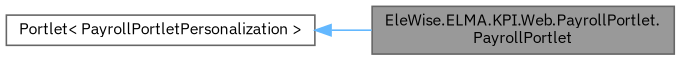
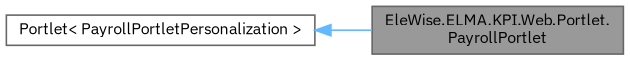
(523, 30) -> (498, 30)
